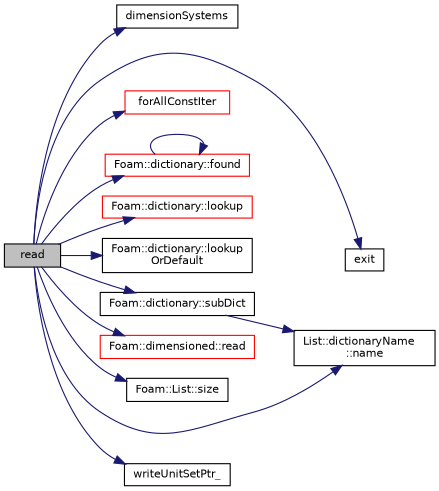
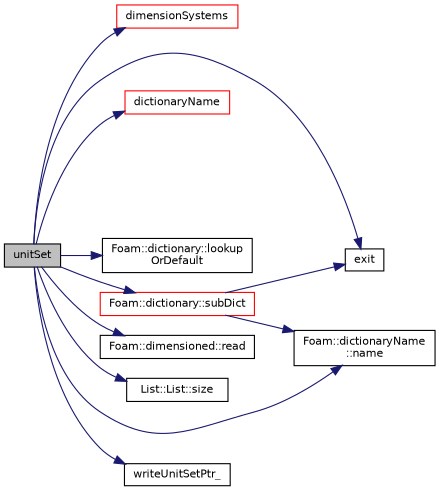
(177, 17) -> (177, 17)
(177, 102) -> (177, 102)
(177, 165) -> none
(177, 207) -> none
(32, 256) -> (32, 256)
none -> (280, 280)
(177, 304) -> (177, 304)
(177, 347) -> (177, 347)
(365, 348) -> (365, 348)
(177, 390) -> (177, 390)
